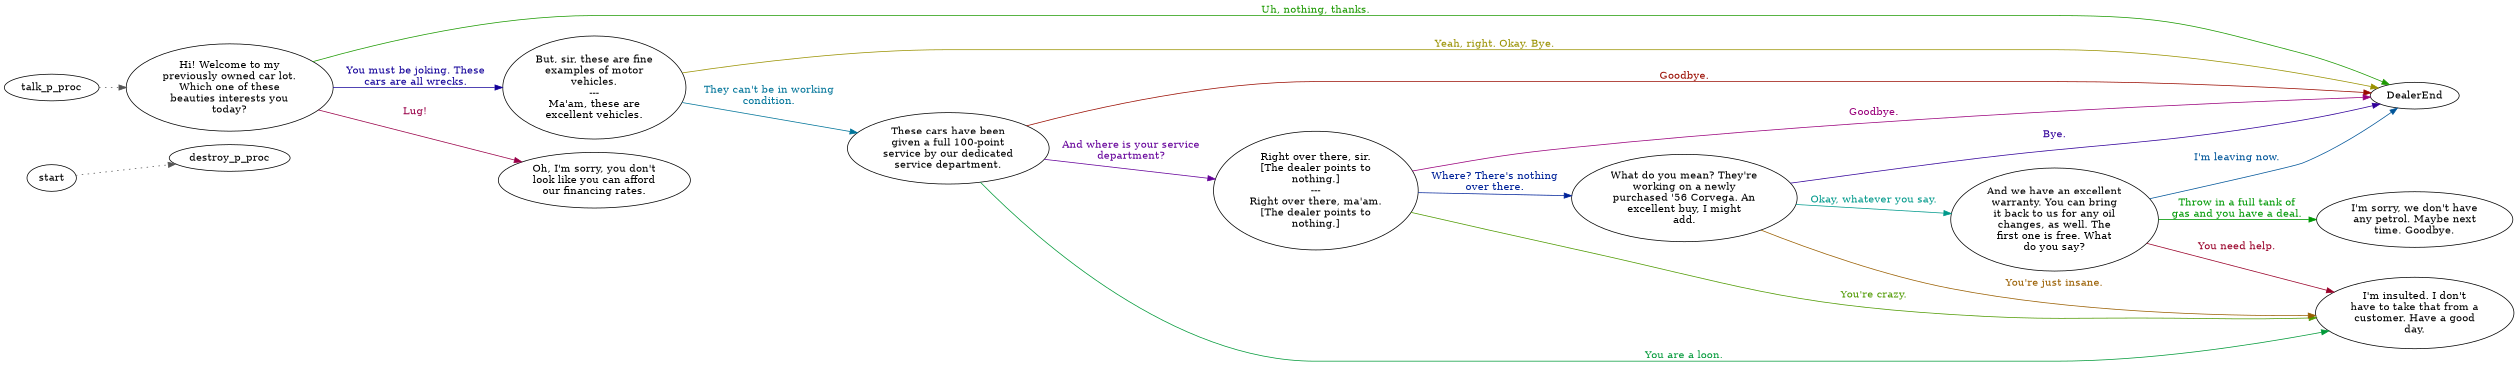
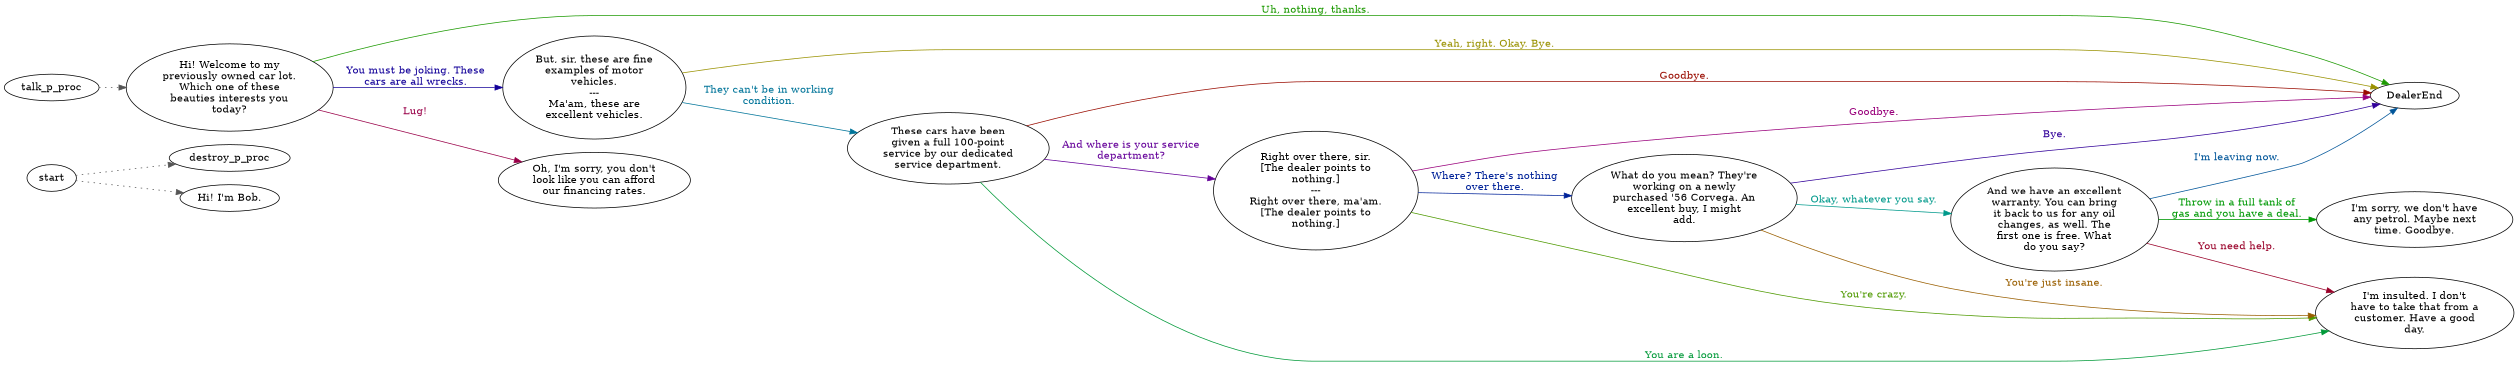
none -> (230, 198)
